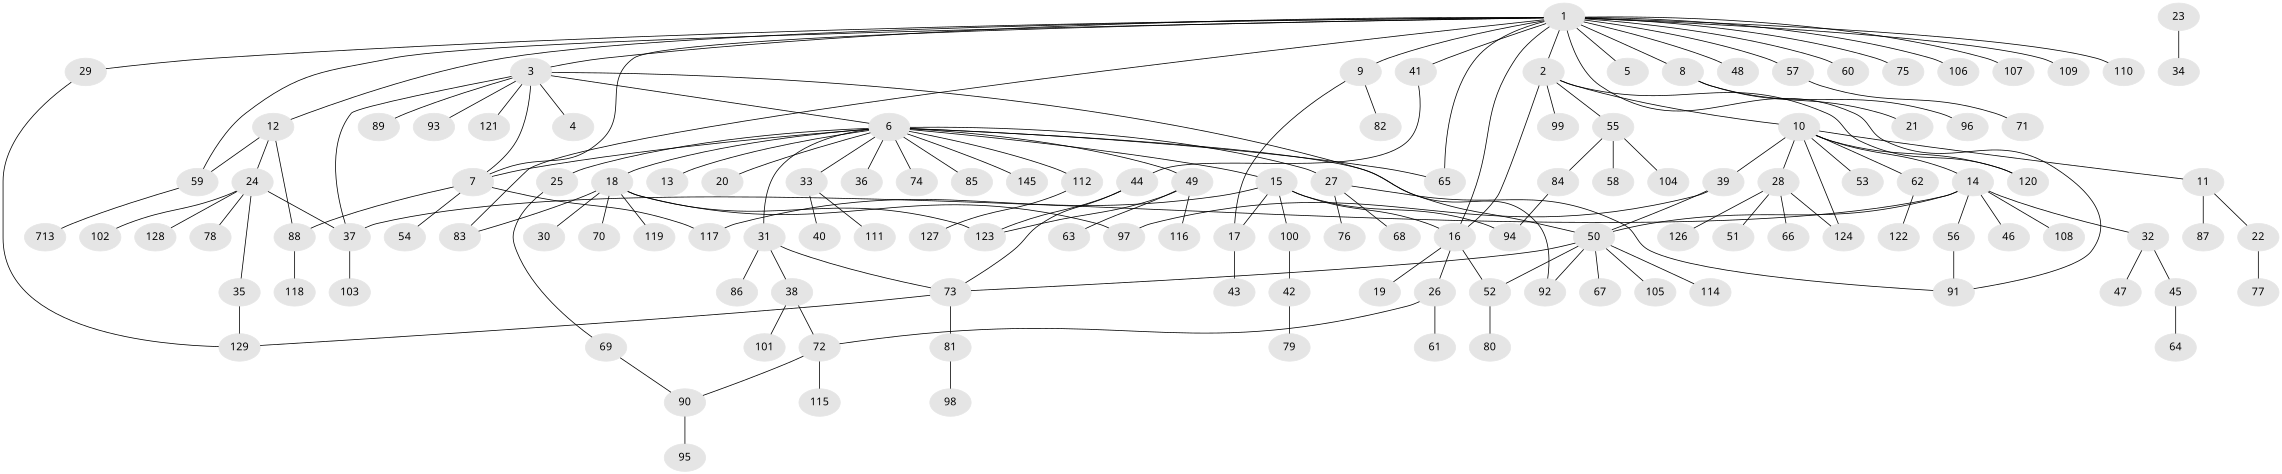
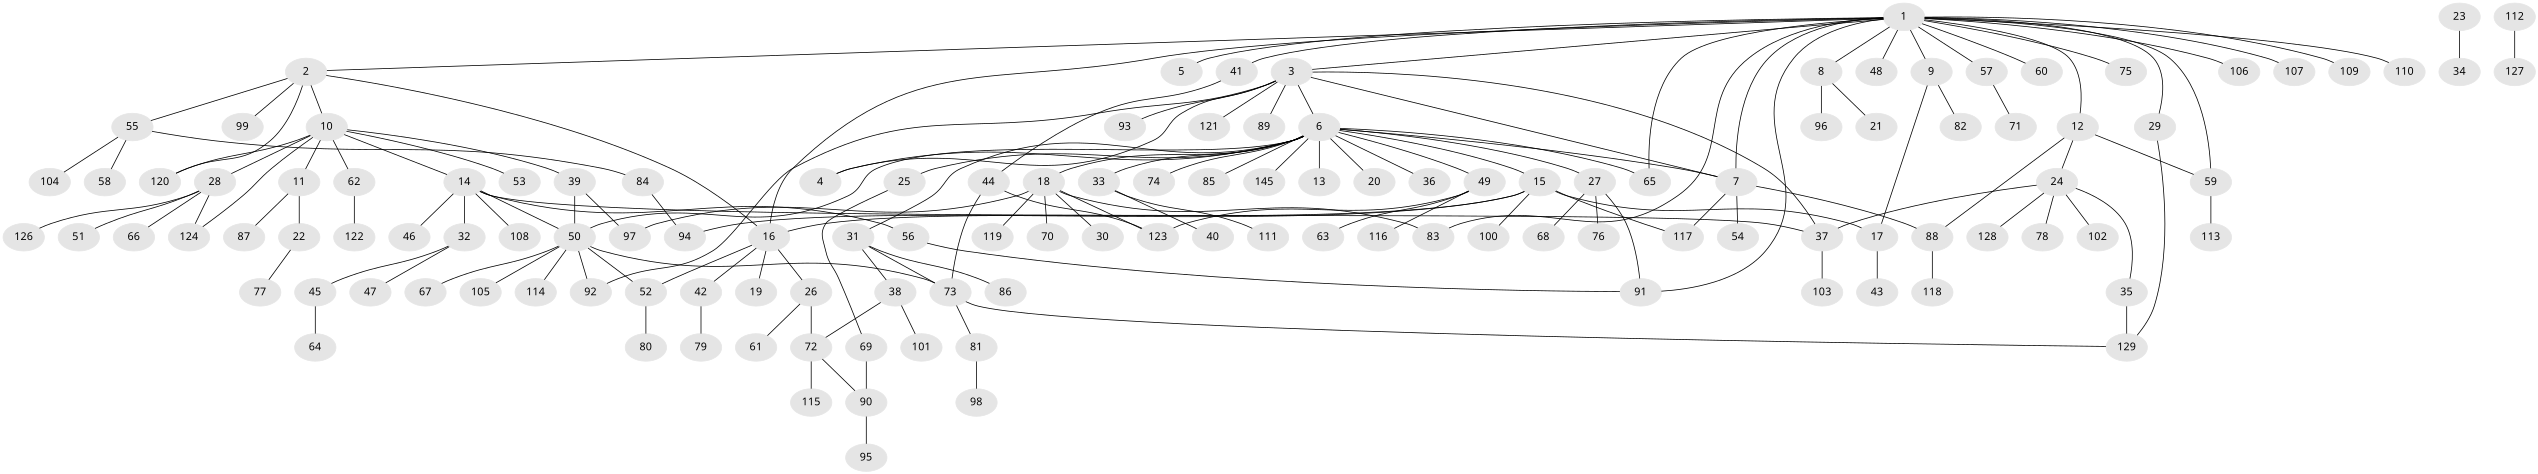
(989, 149) -> (1070, 156)
(45, 237) -> (2211, 237)
(1289, 265) -> (740, 261)
